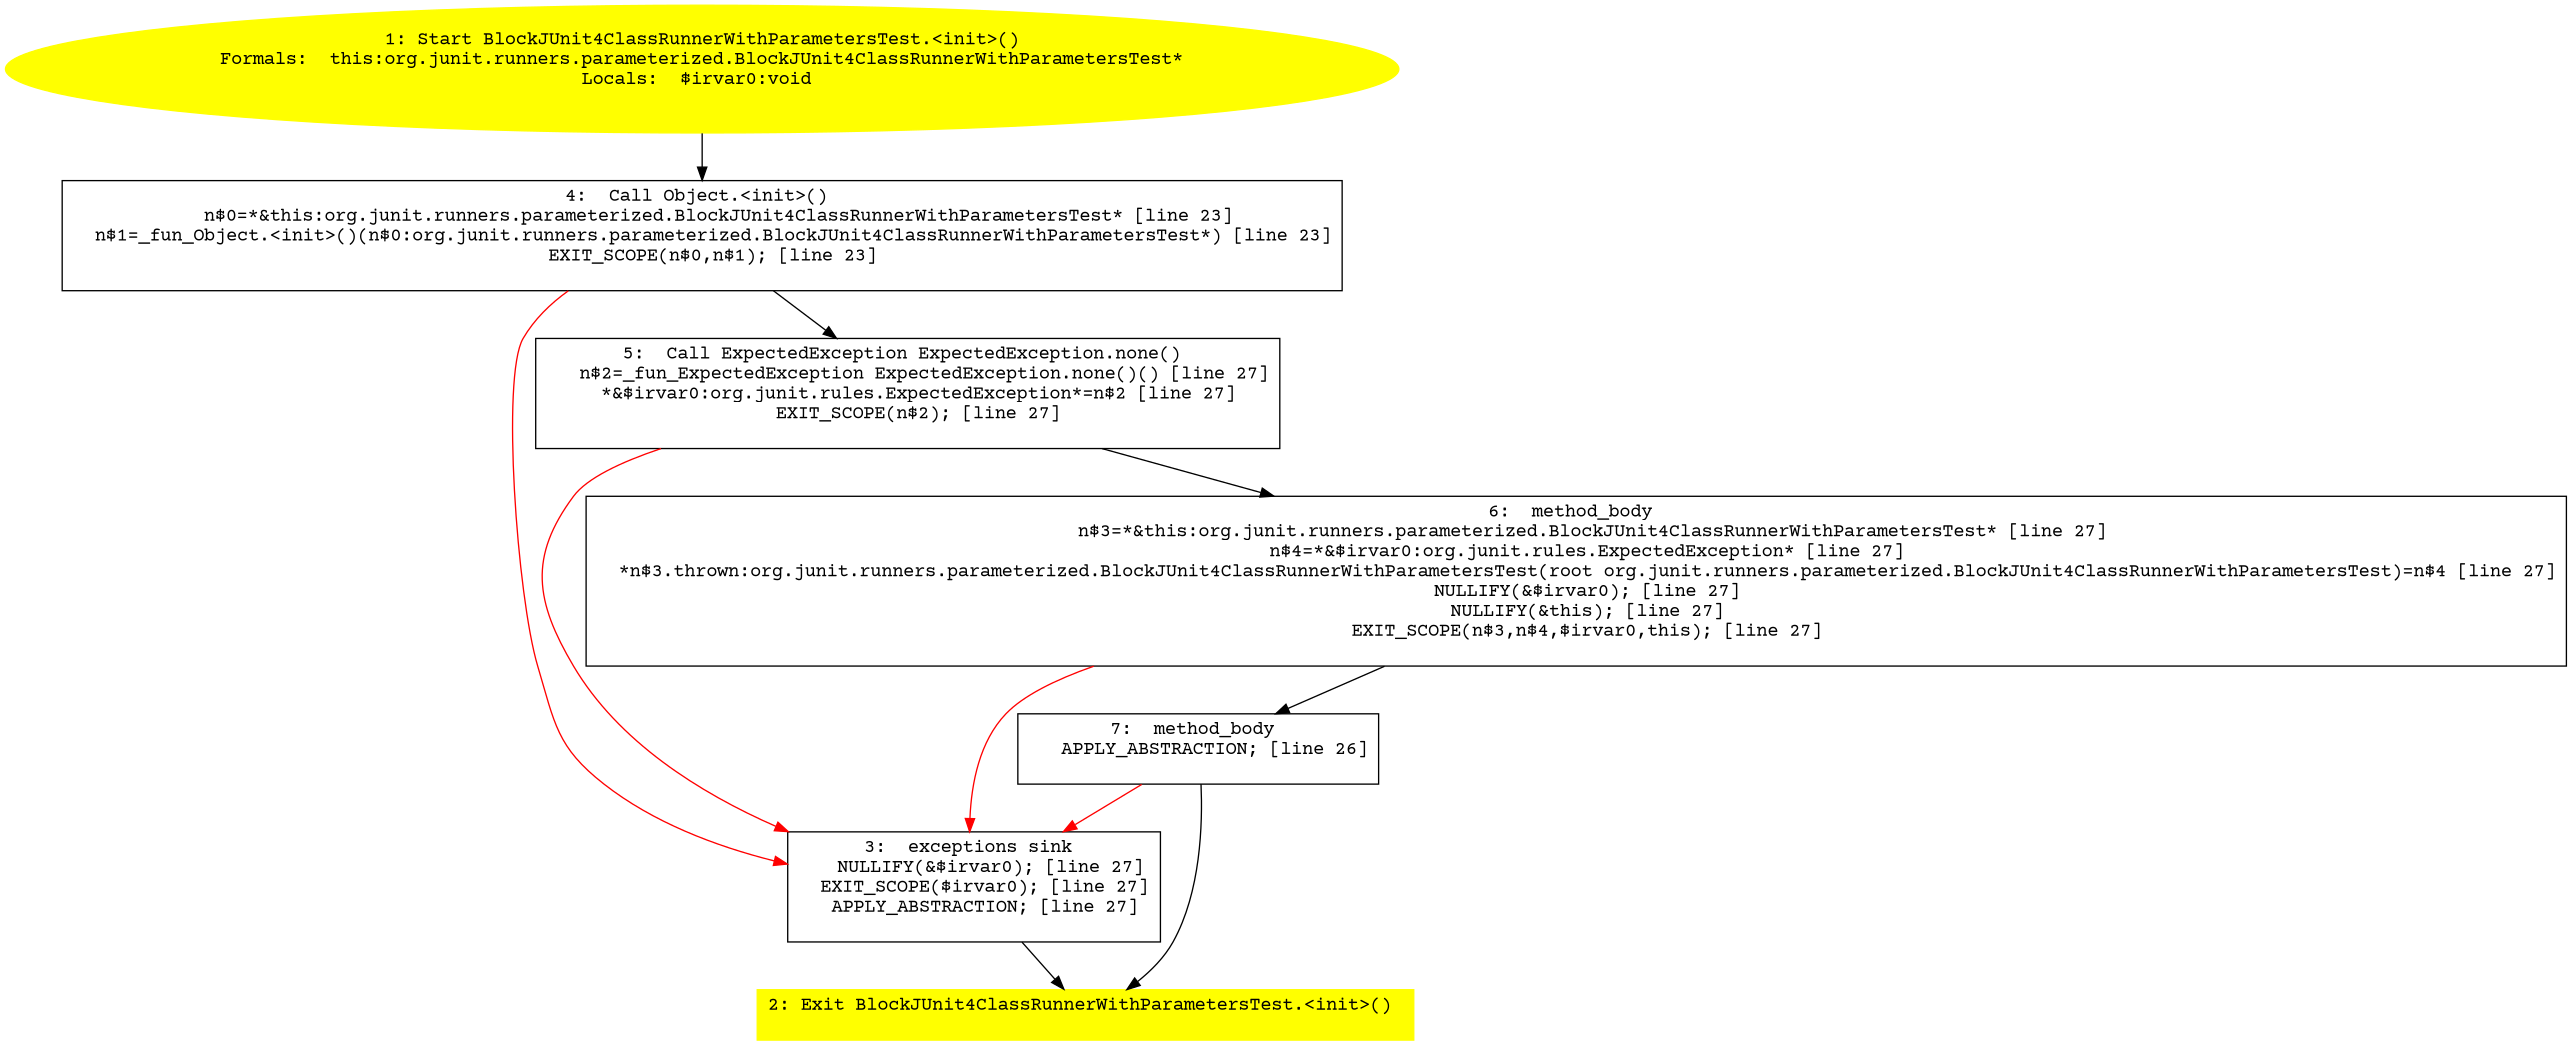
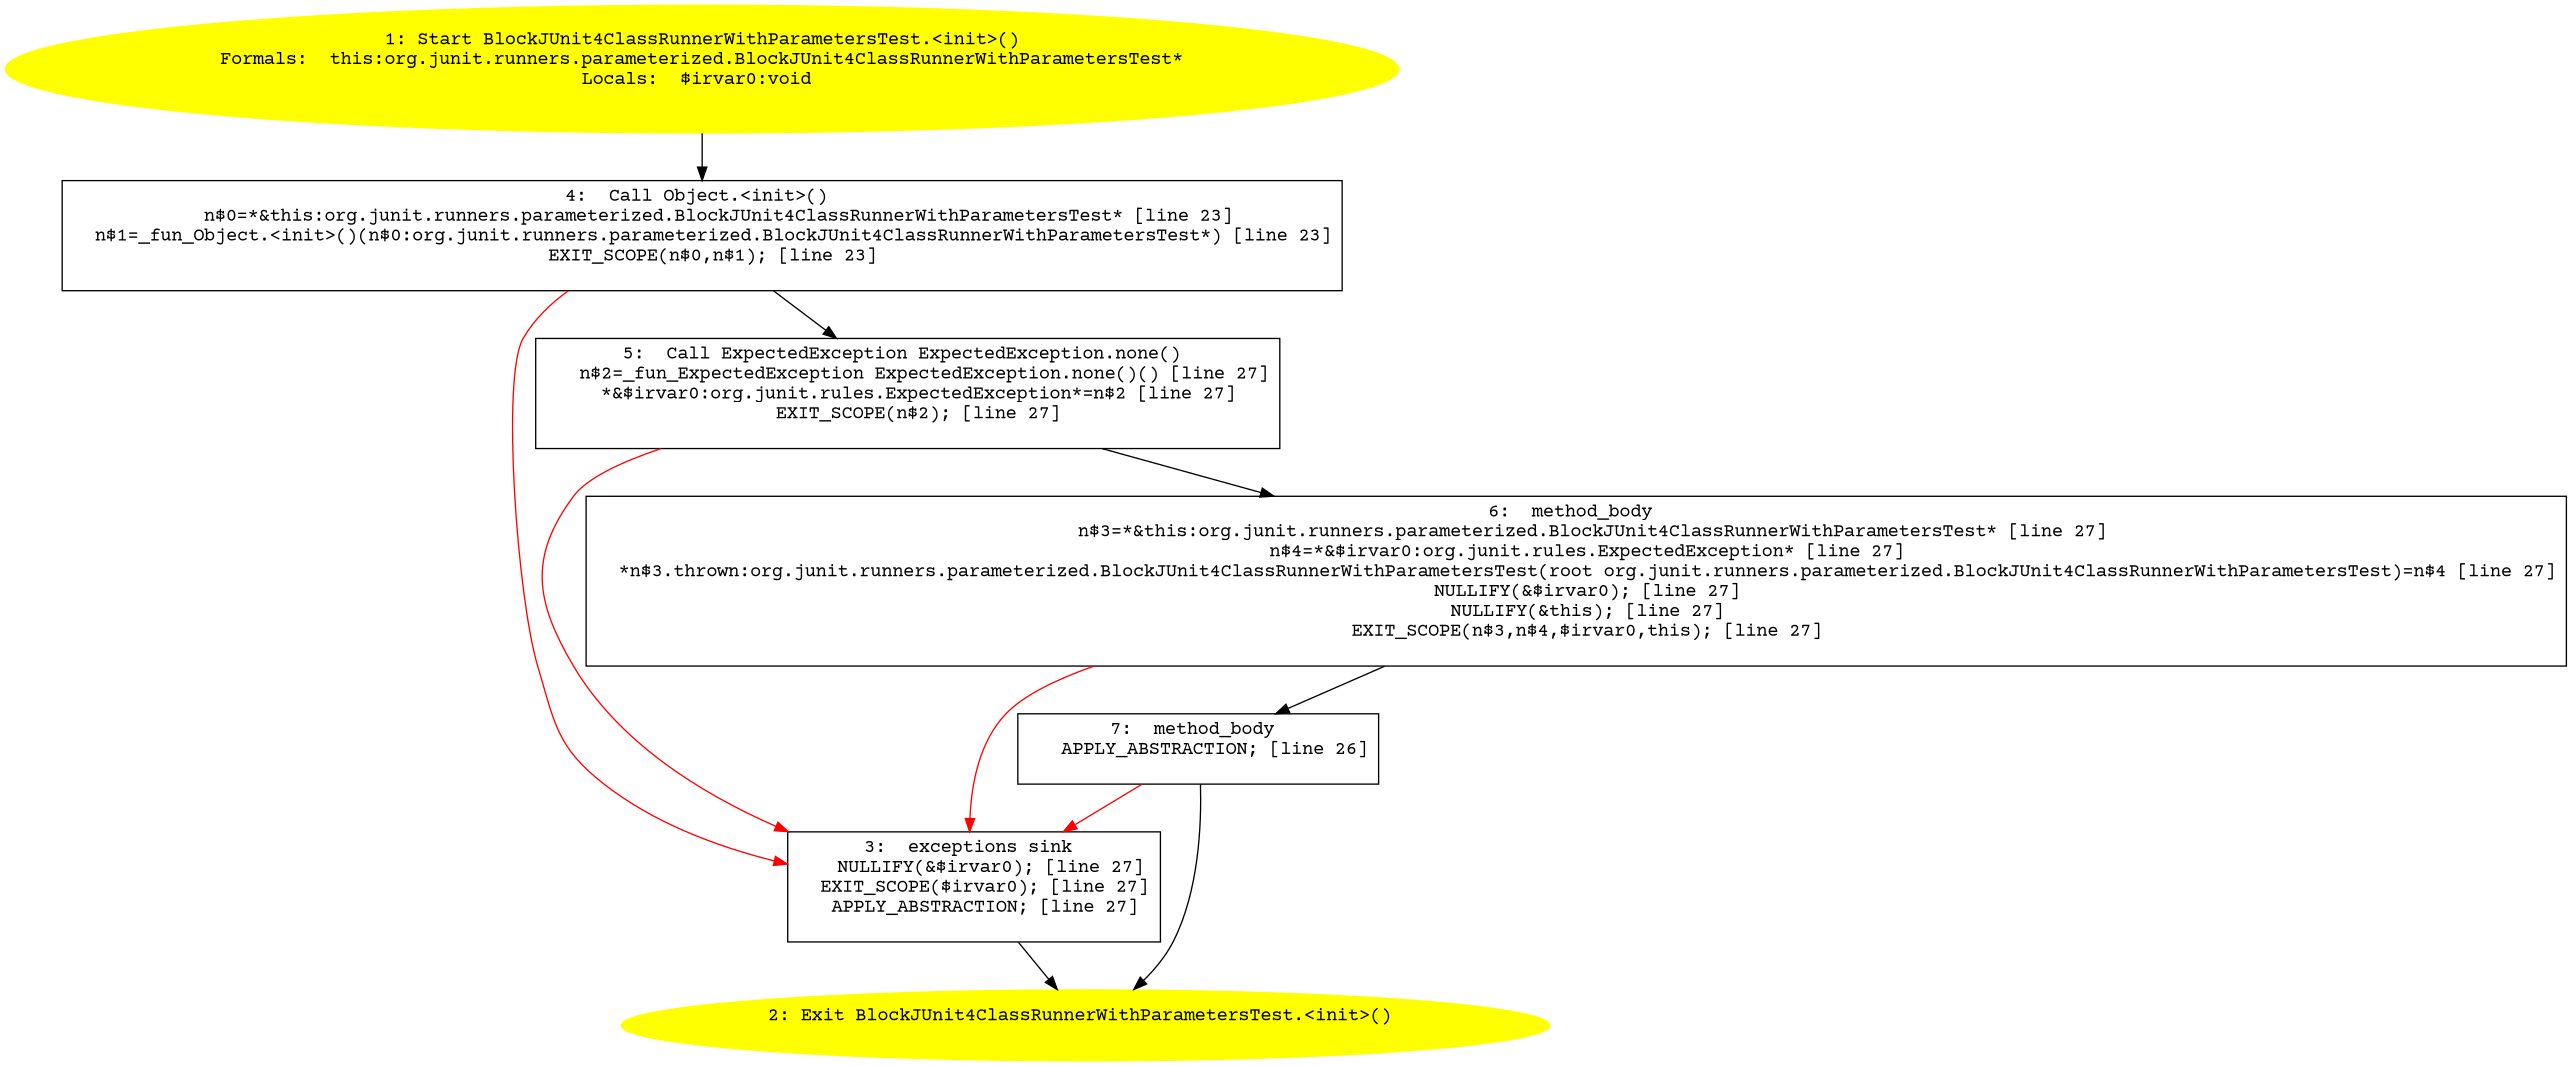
(1085, 1015) -> (1085, 1025)
